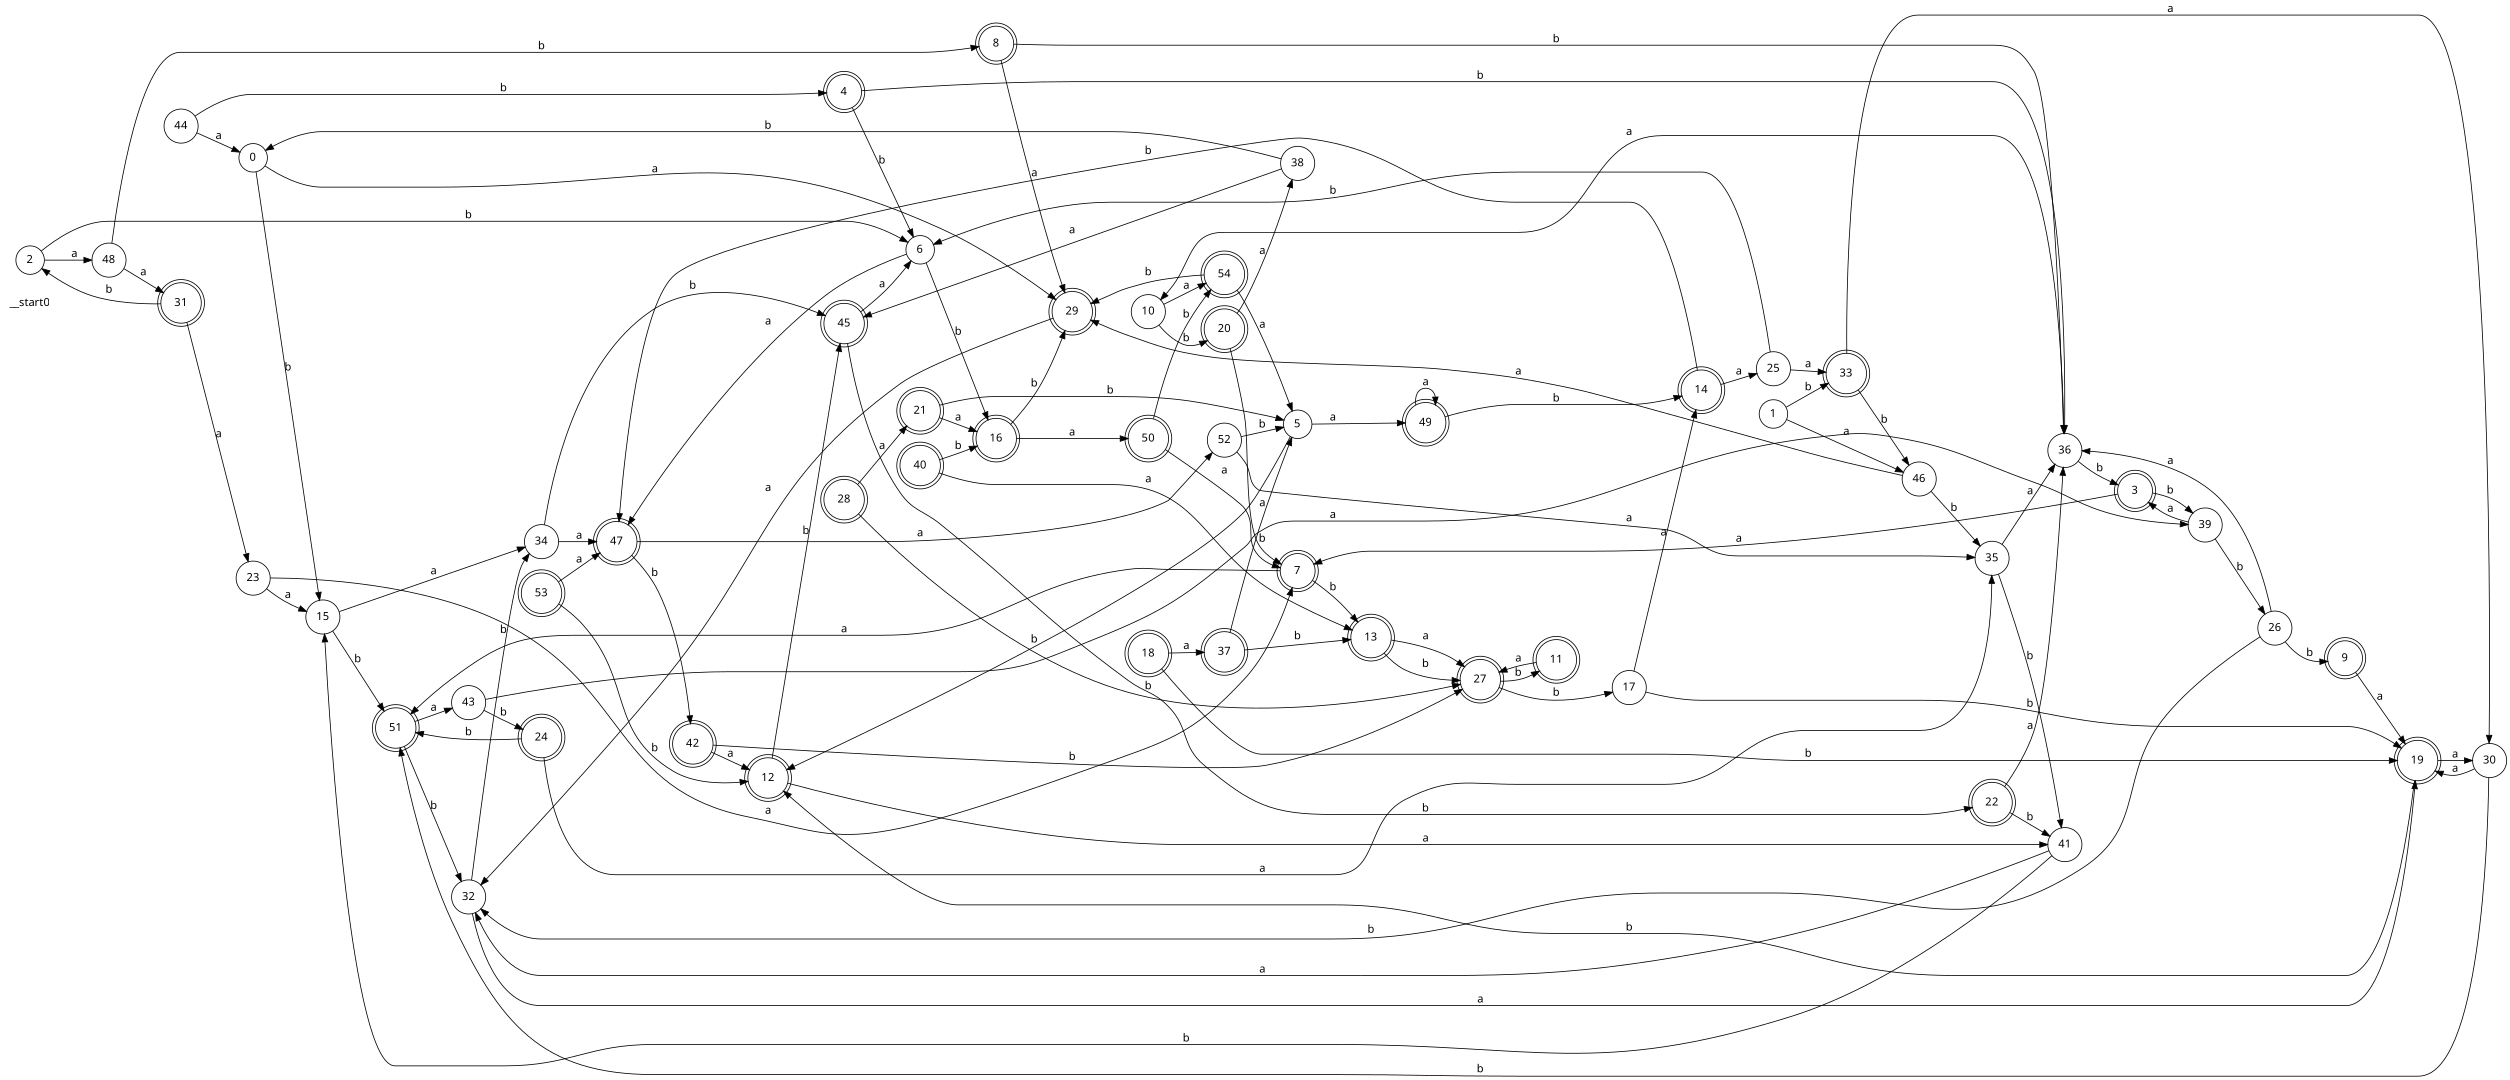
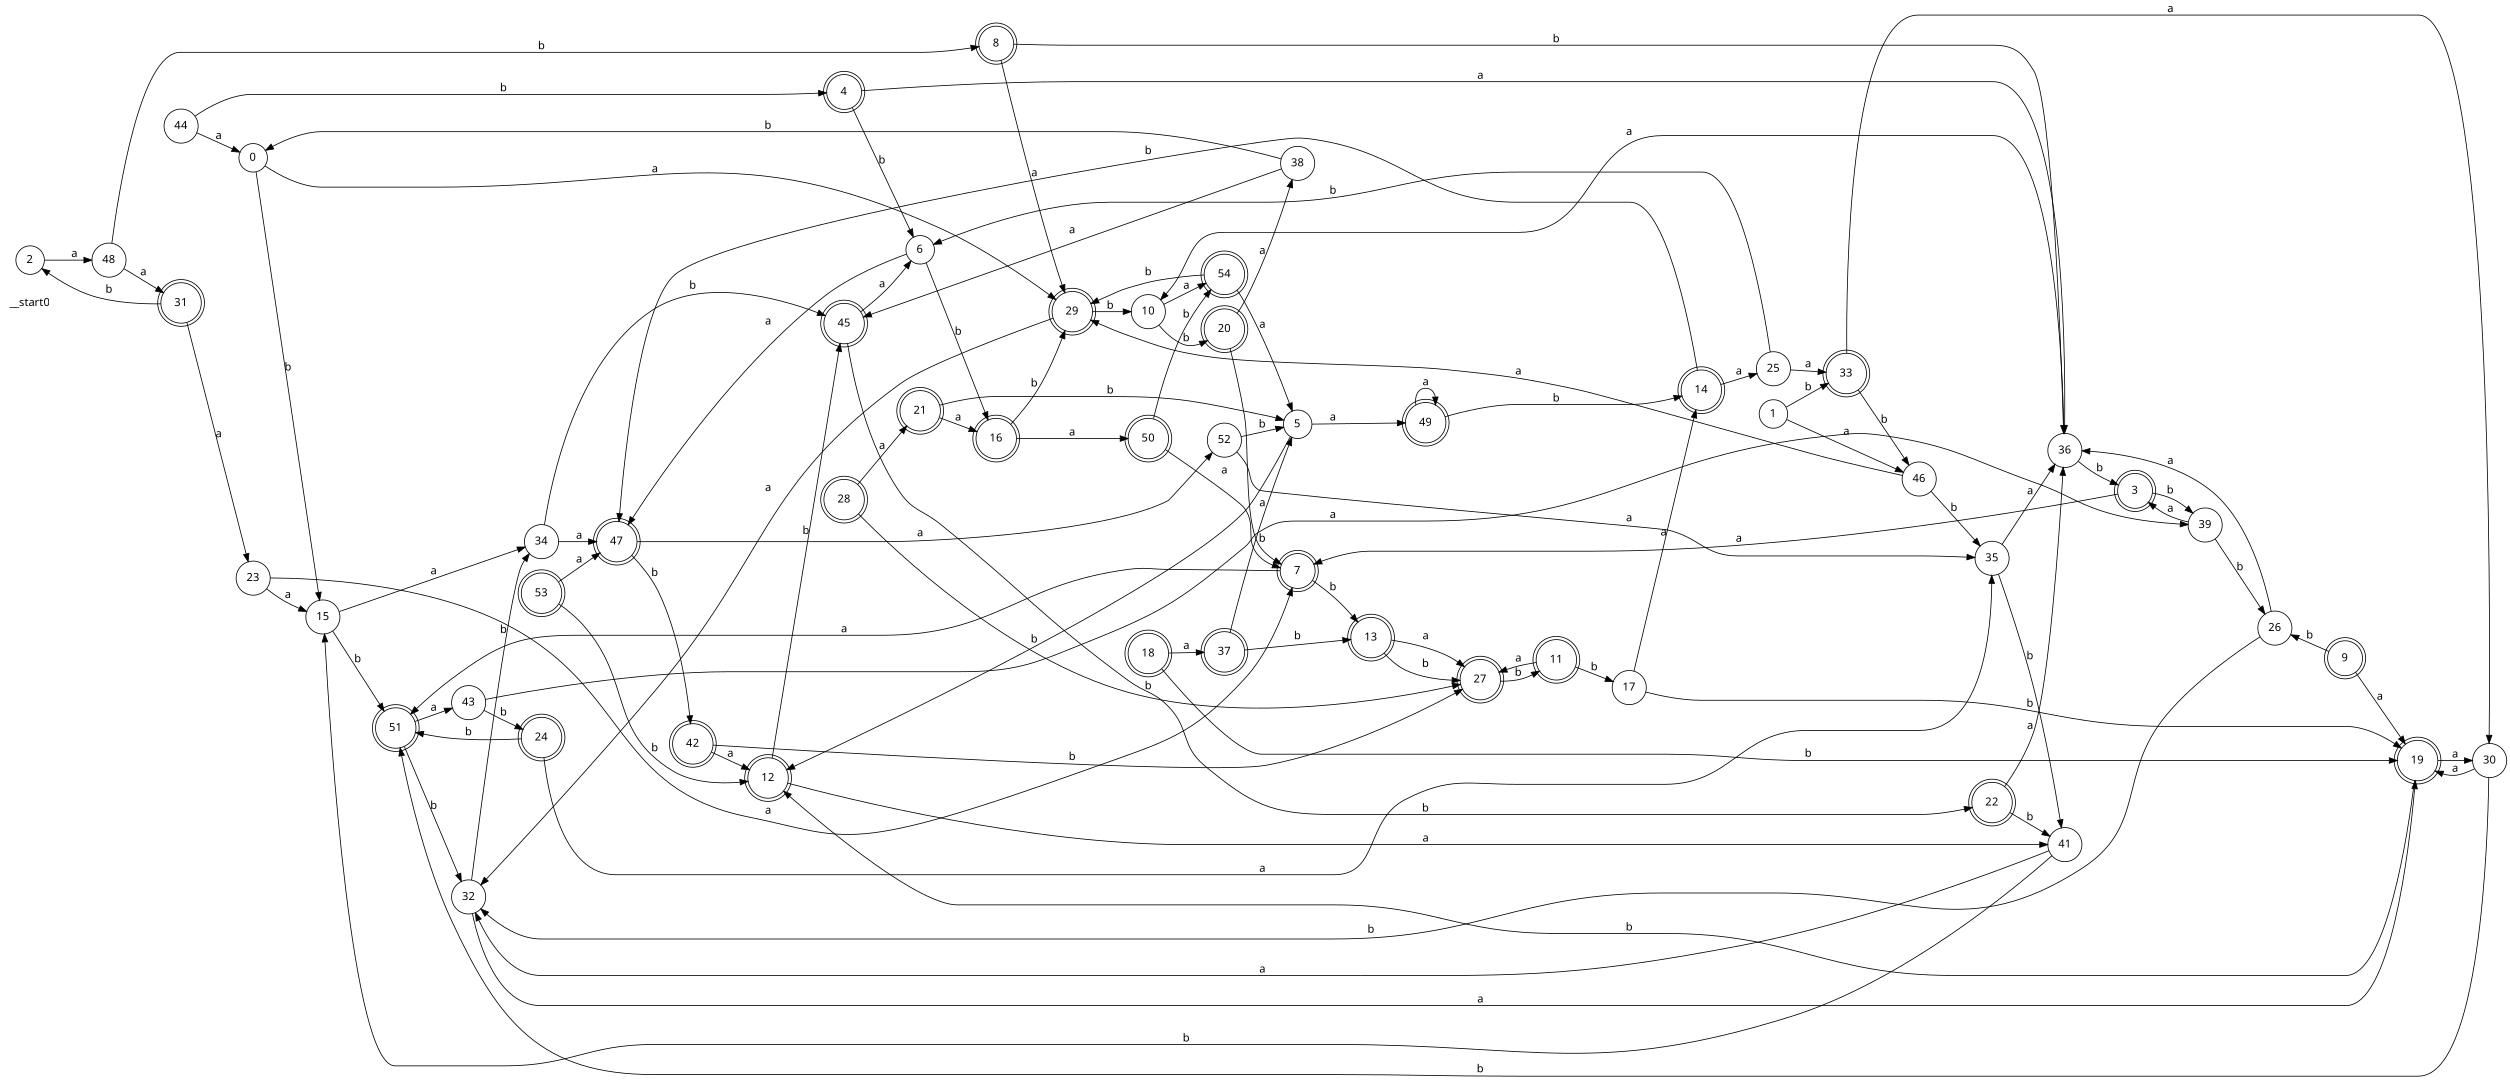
(1480, 76) -> (1480, 76)
(469, 221) -> none
none -> (1108, 312)
(920, 466) -> none
(2300, 656) -> (2314, 645)
(1551, 700) -> (1591, 673)
